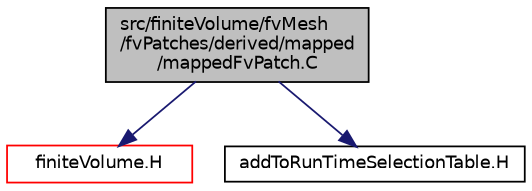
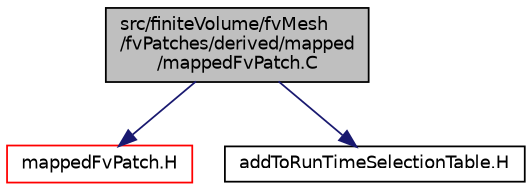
(100, 164) -> (100, 164)
